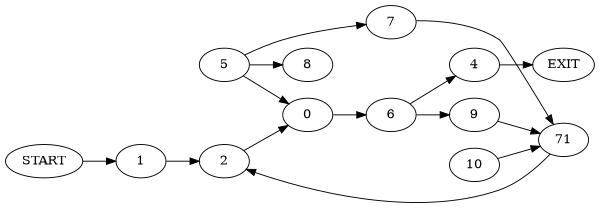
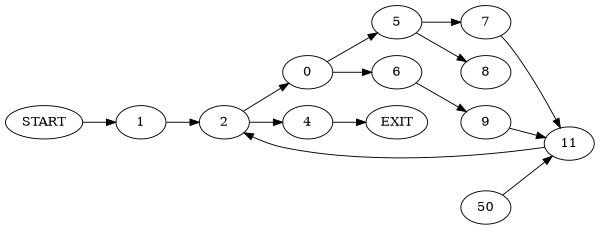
(262, 87) -> (348, 50)
(429, 92) -> (262, 122)
(564, 140) -> (569, 144)
(474, 165) -> (486, 208)
